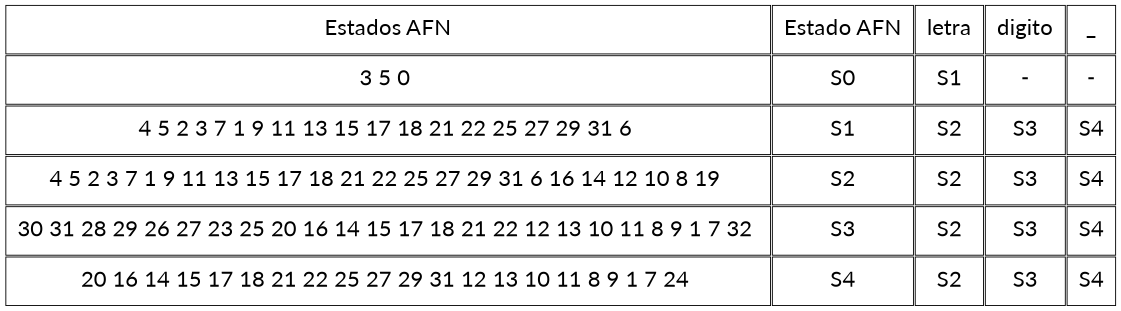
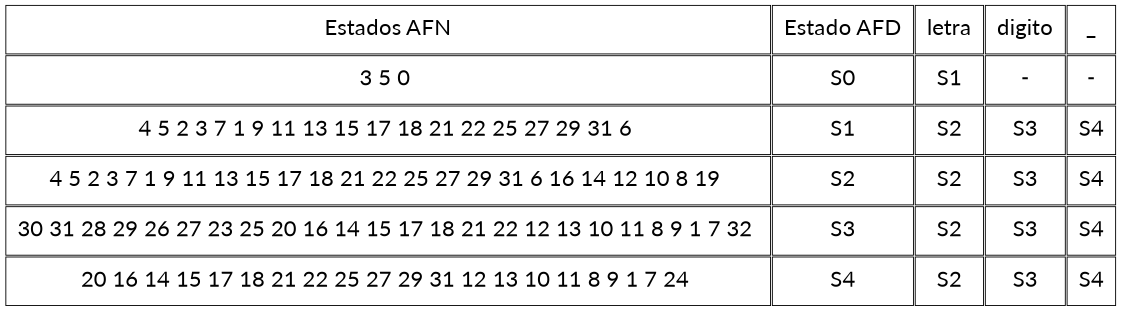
(843, 28) -> (843, 28)
